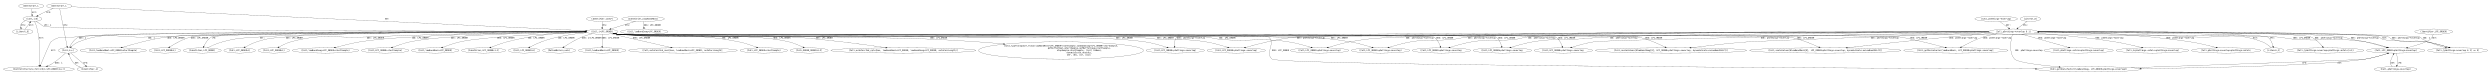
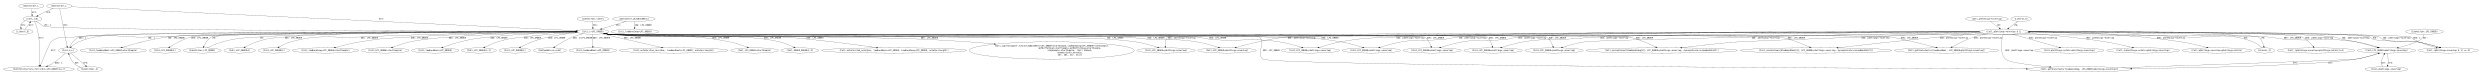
(484, 50) -> (479, 50)
